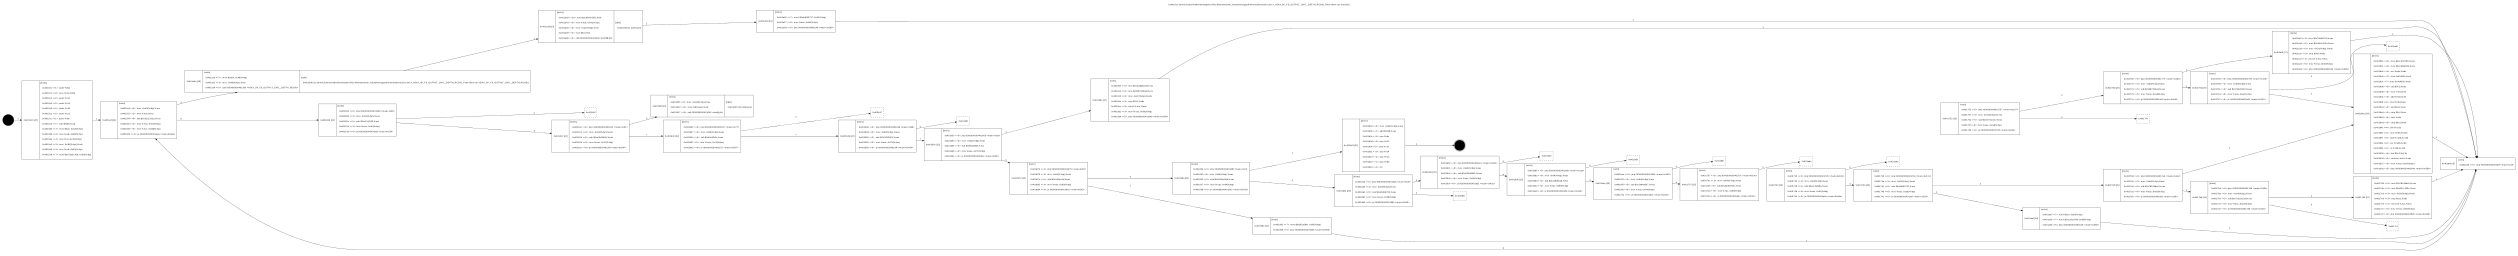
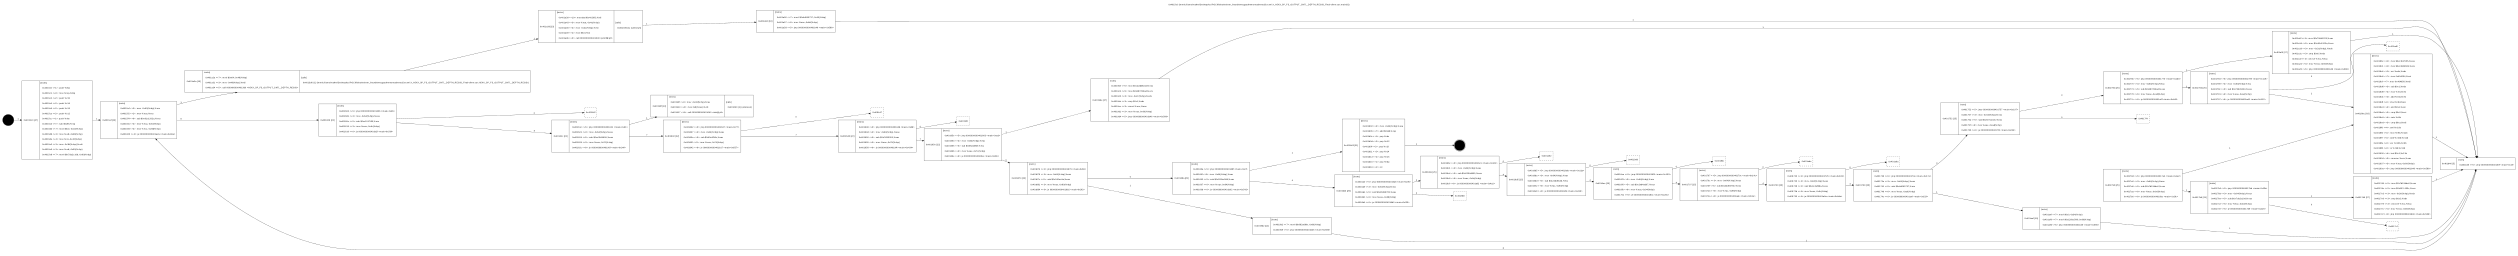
none -> (1762, 185)
(2017, 185) -> (1949, 154)
